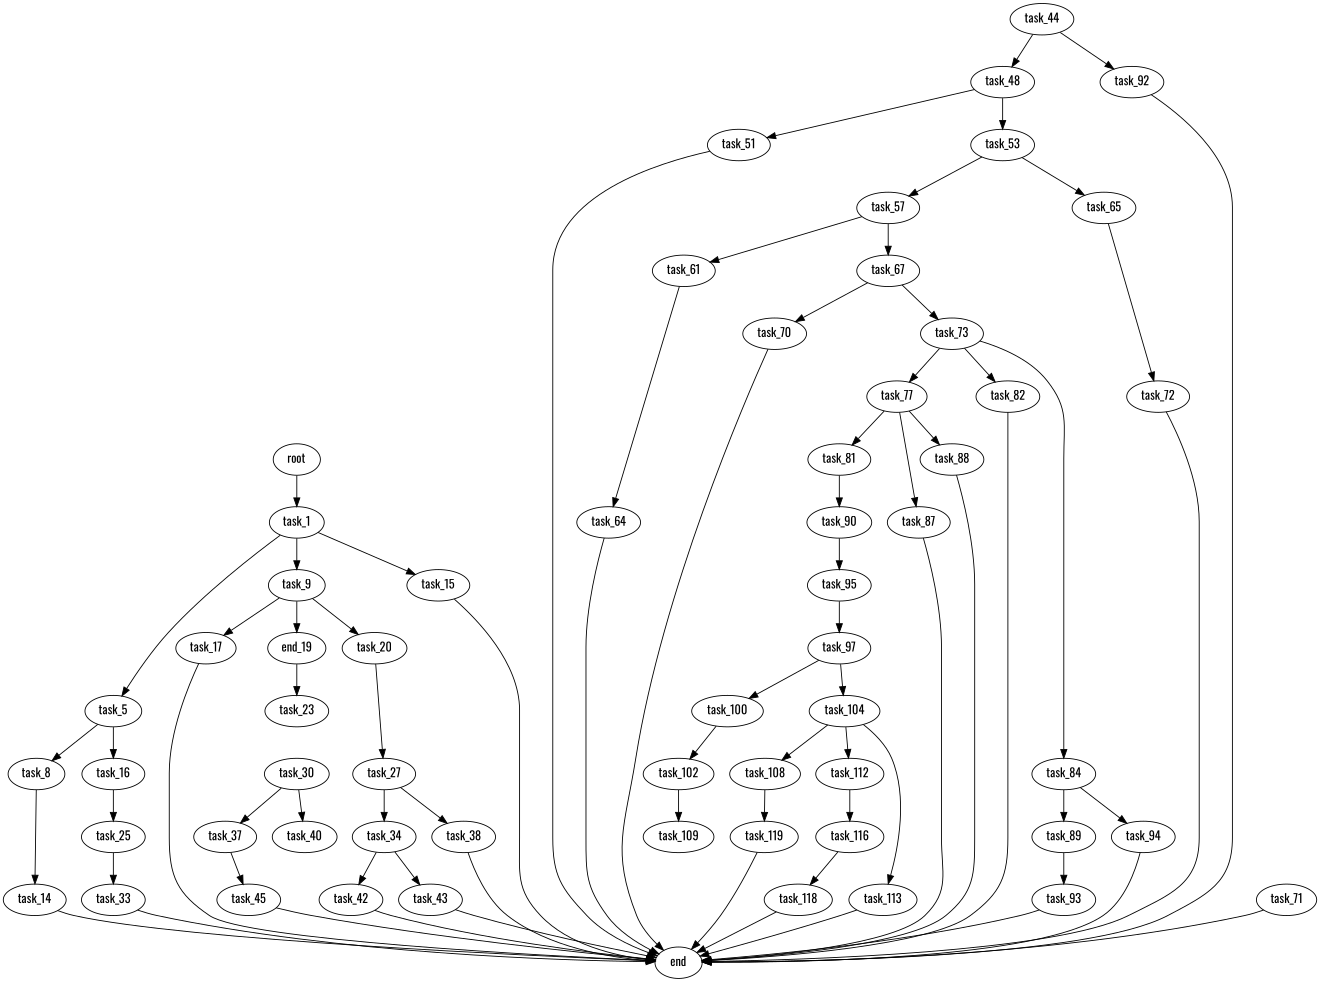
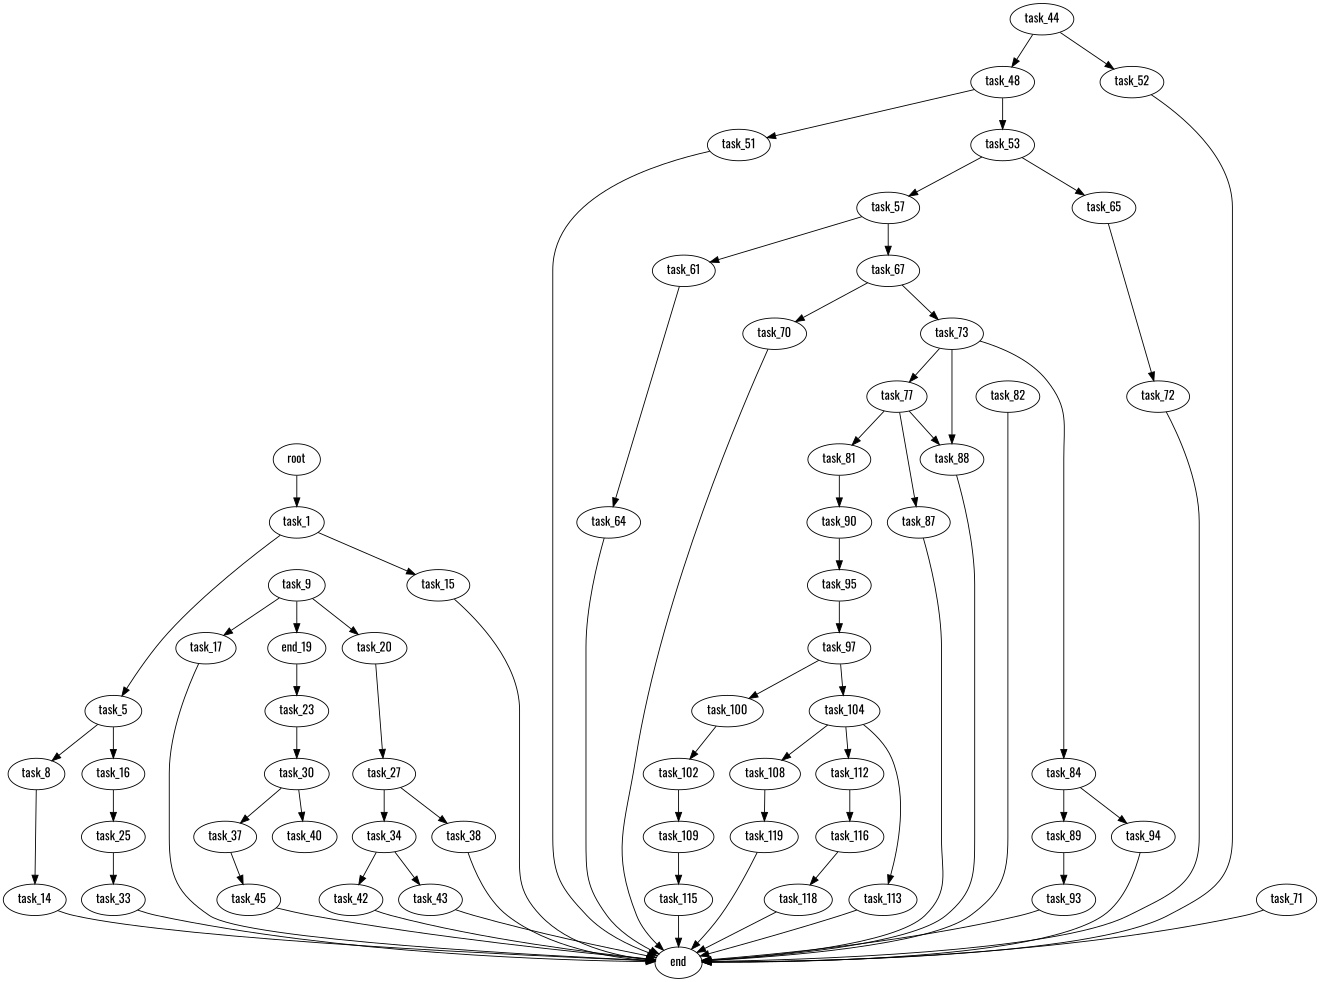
(1132, 82) -> (1132, 82)
(977, 362) -> (952, 392)
(297, 550) -> none
none -> (297, 738)
none -> (679, 900)
